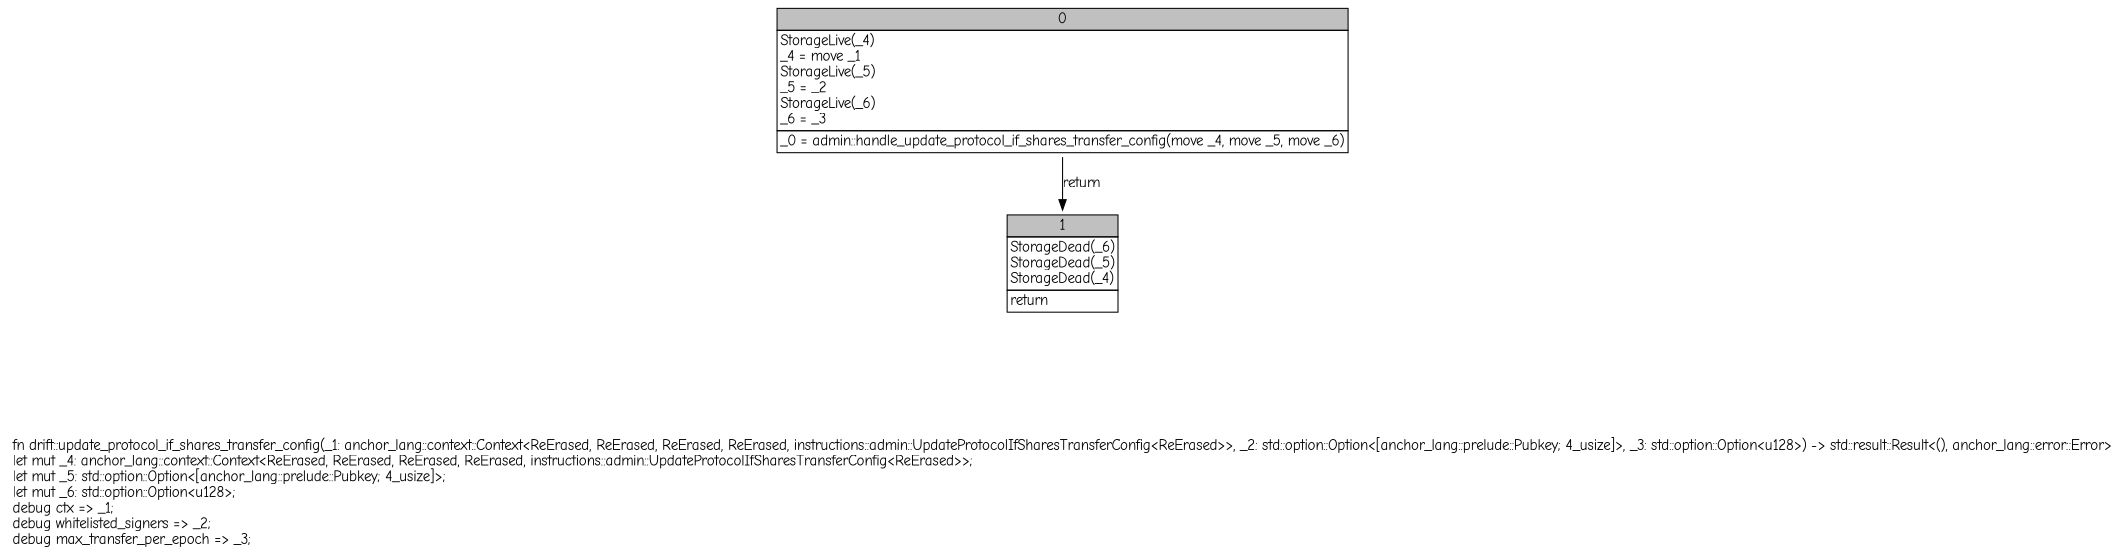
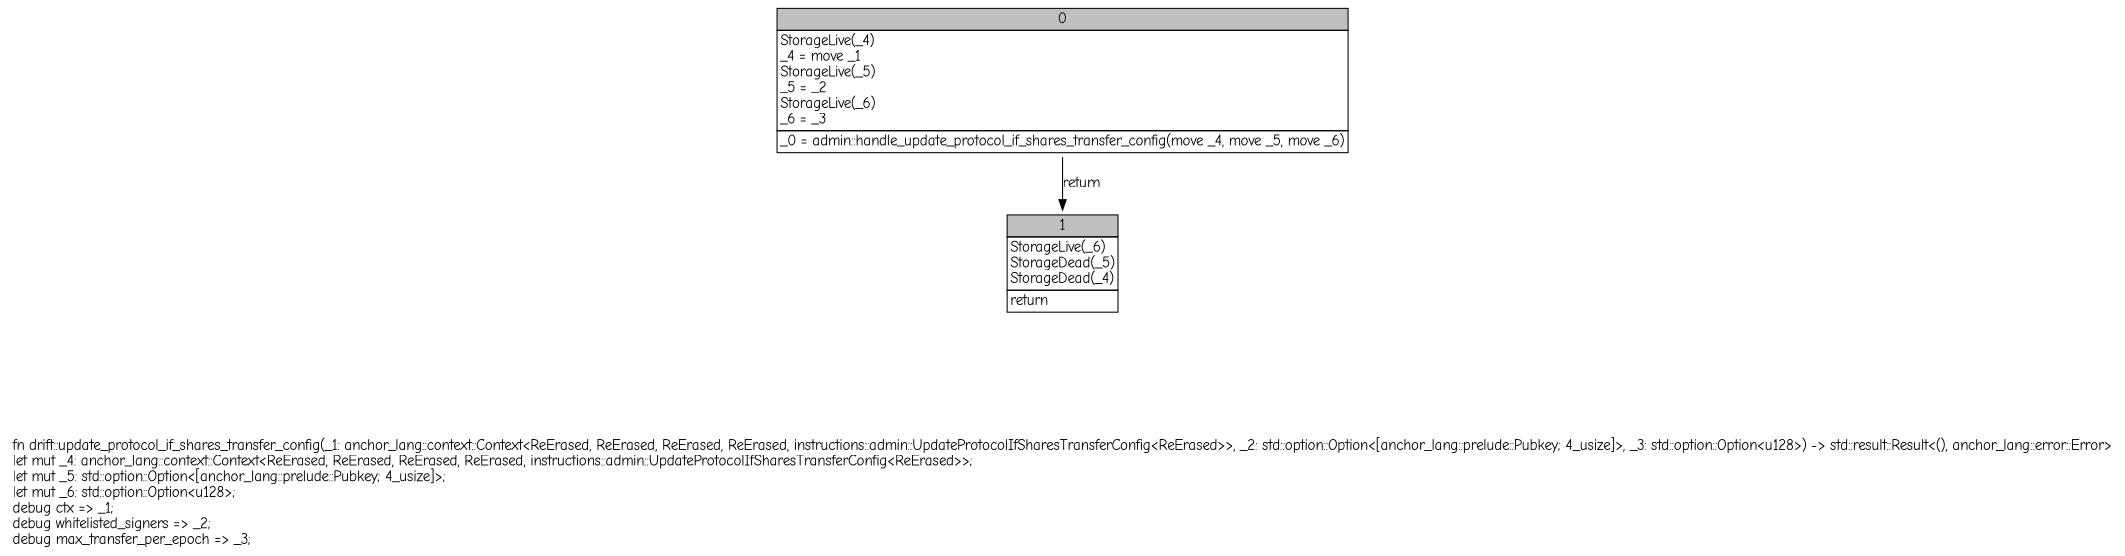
(1063, 247) -> (1058, 247)
